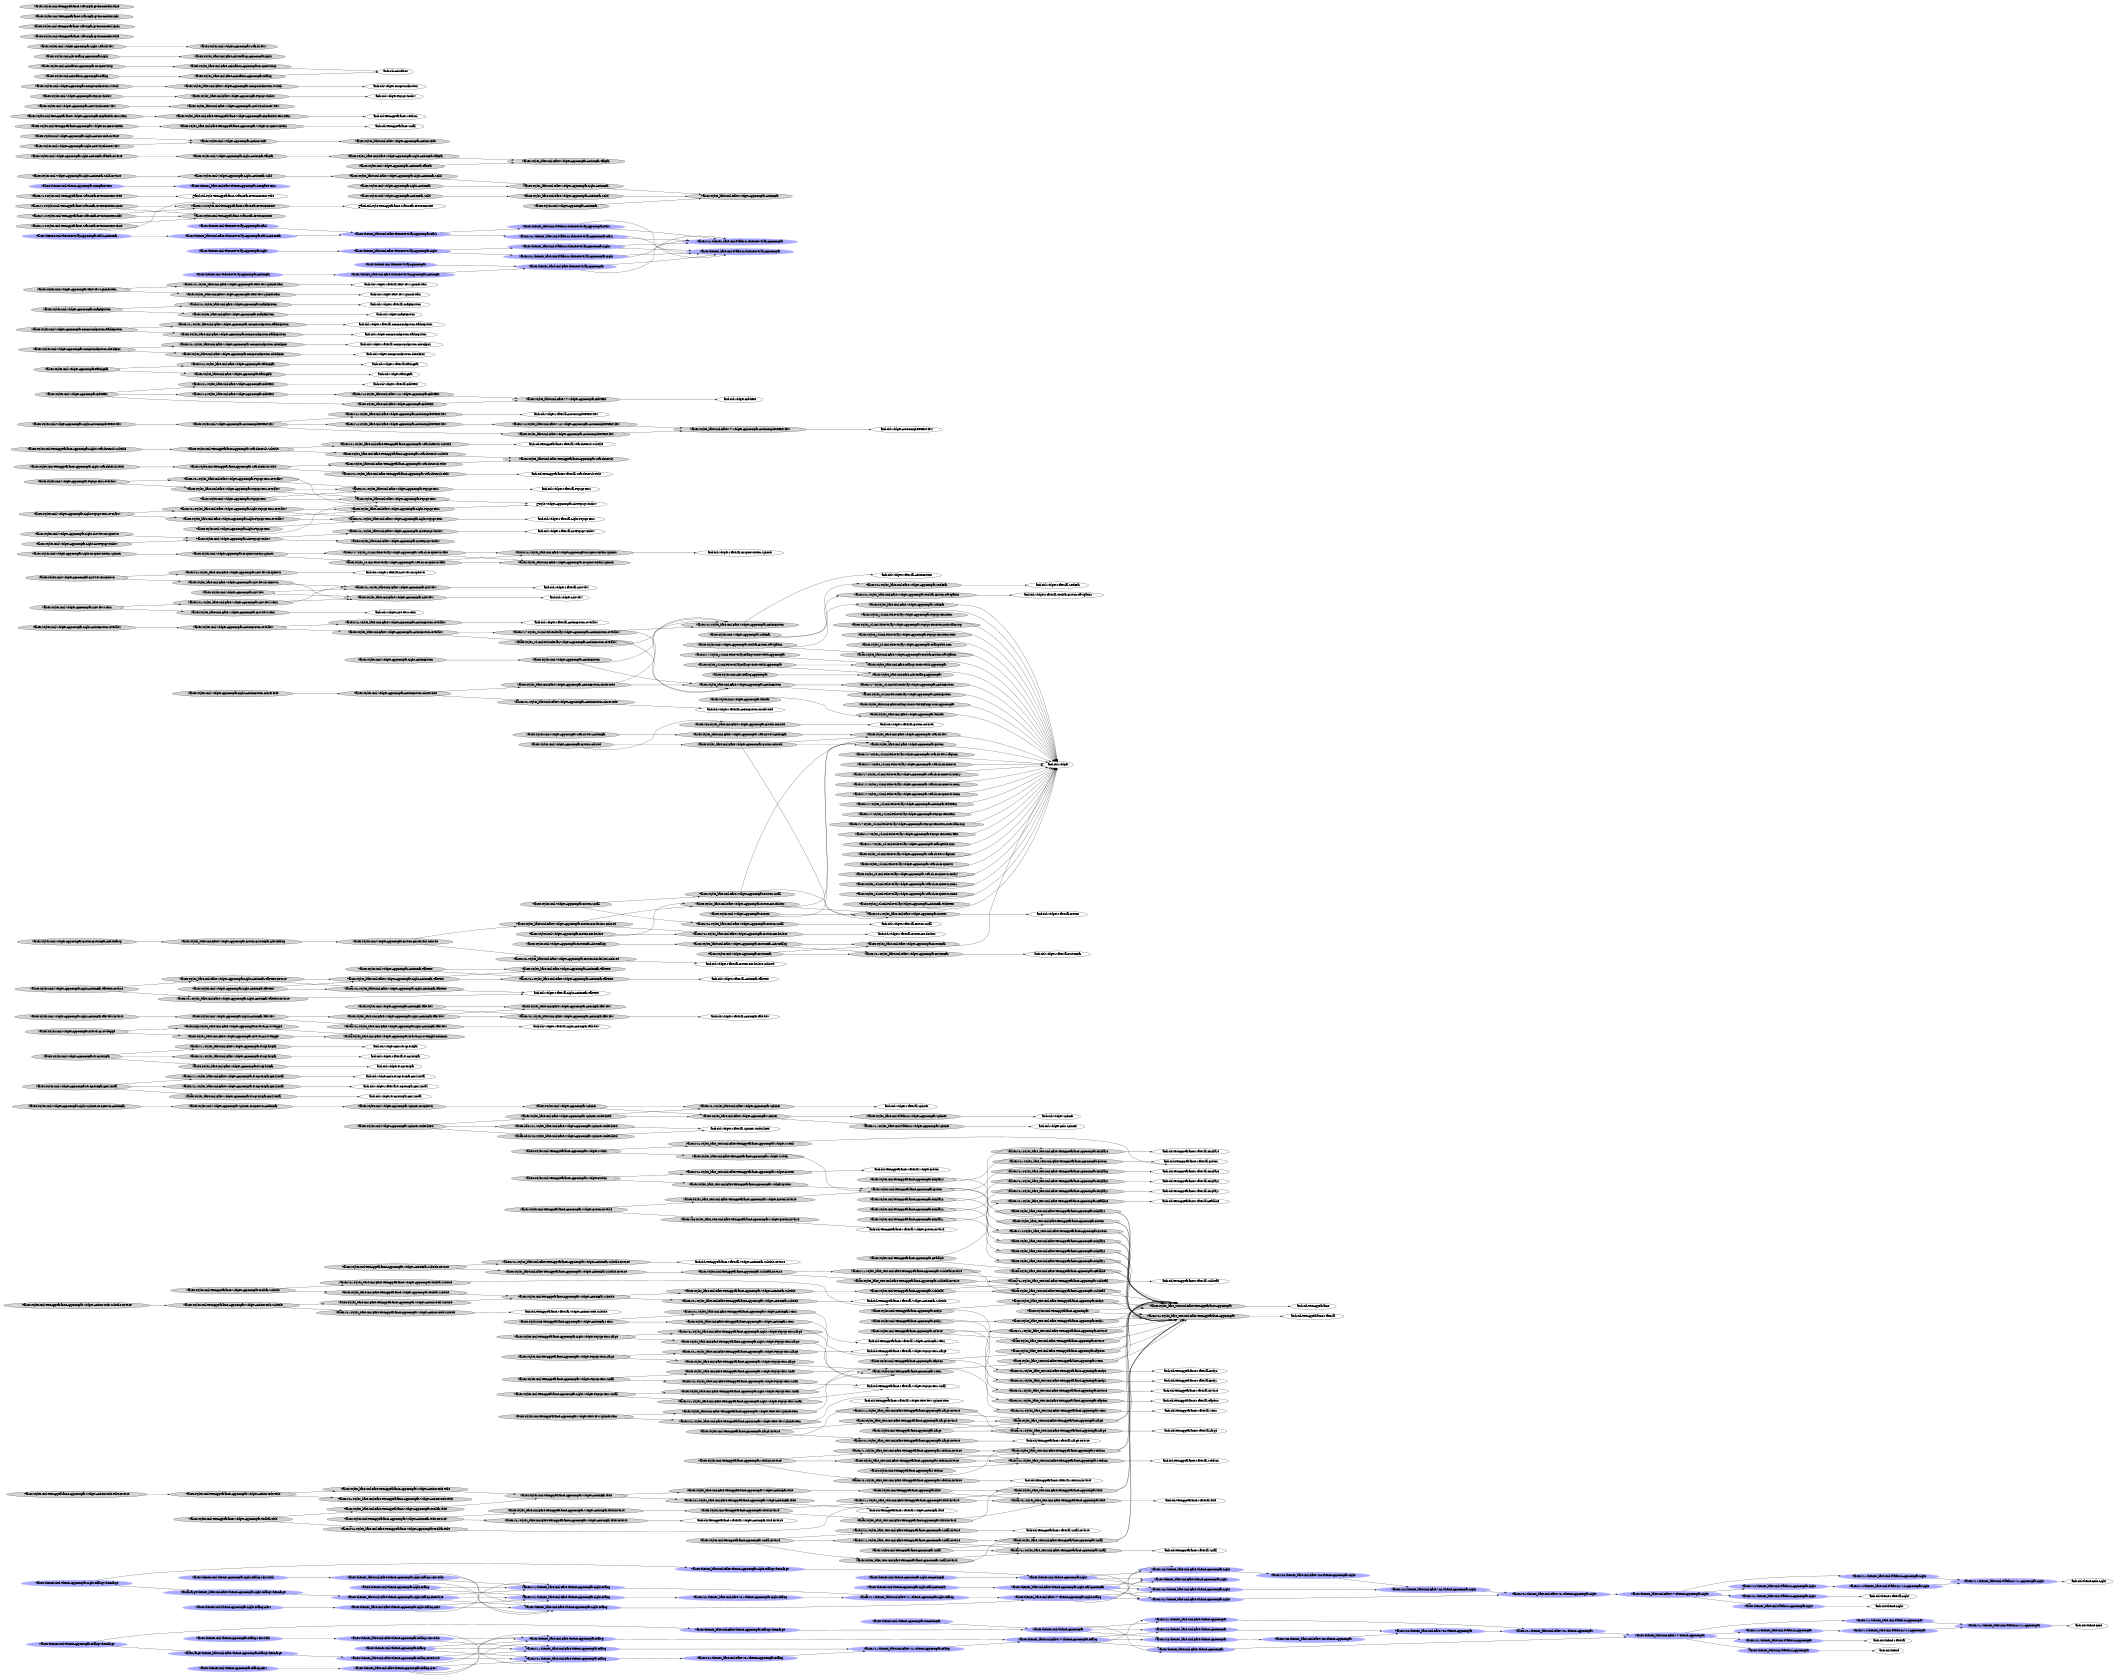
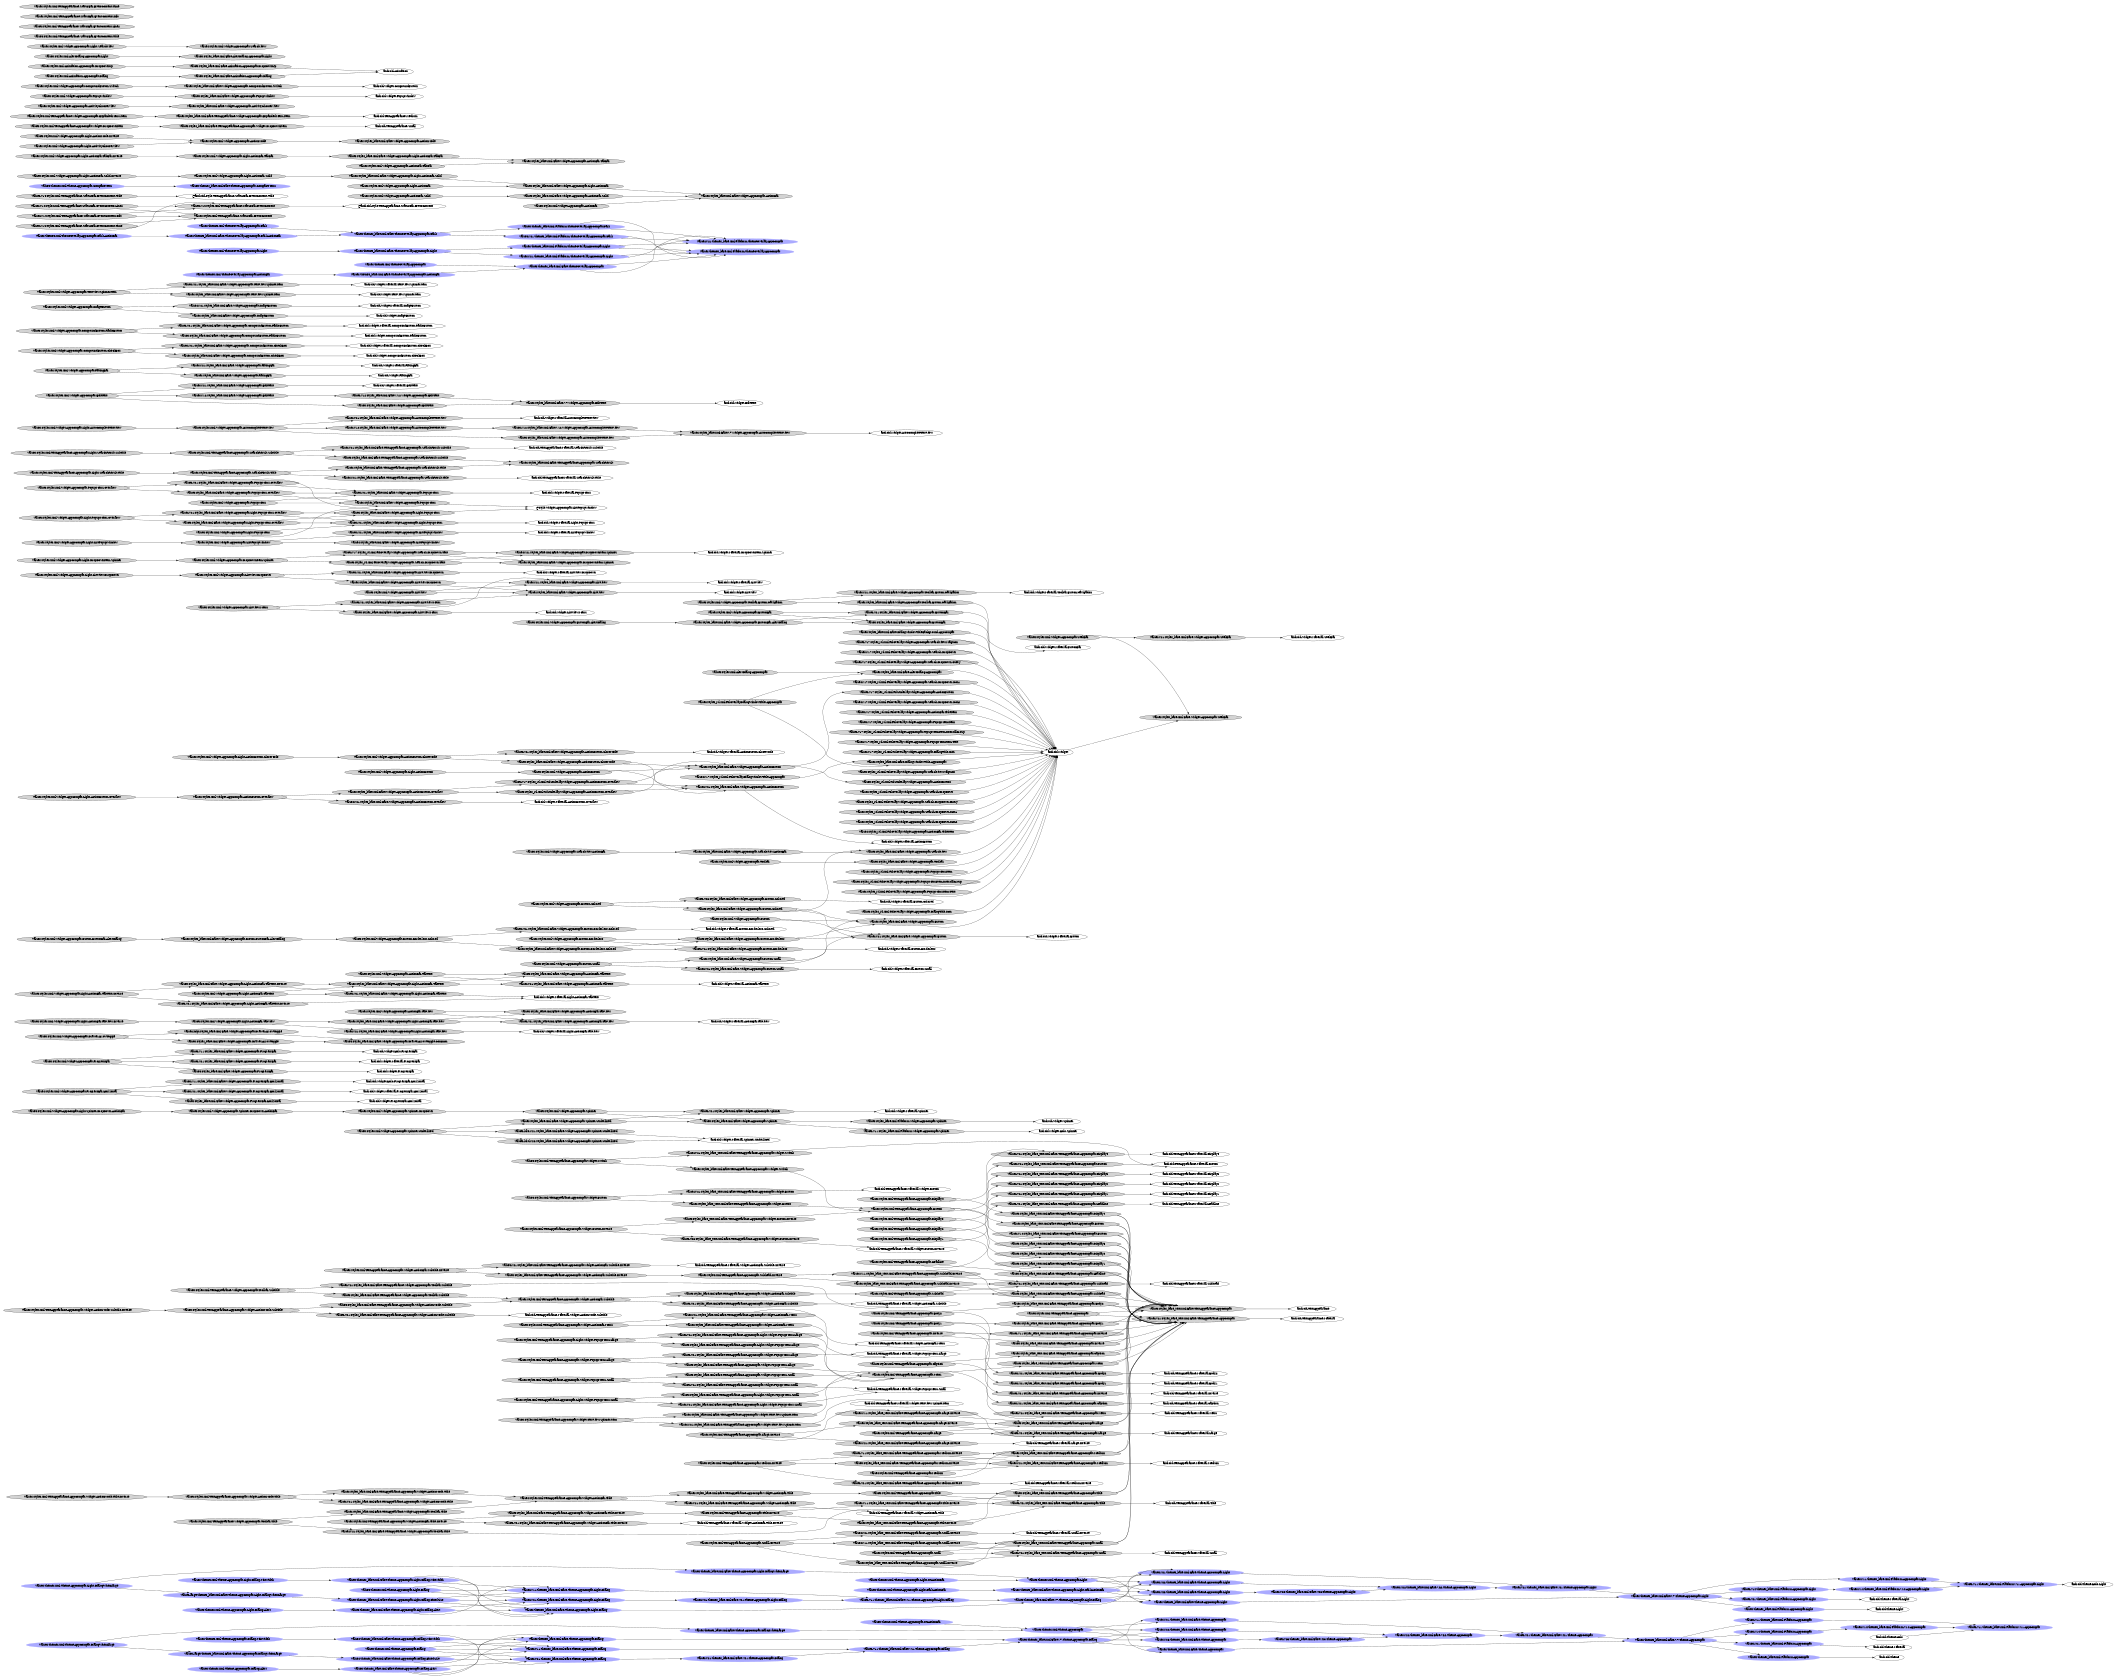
(156, 537) -> (157, 575)
(1029, 665) -> (1122, 736)
none -> (1428, 1600)
(2060, 1626) -> (1939, 1633)
